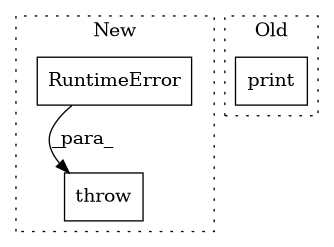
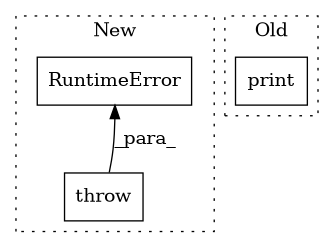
(51, 132) -> (113, 146)
